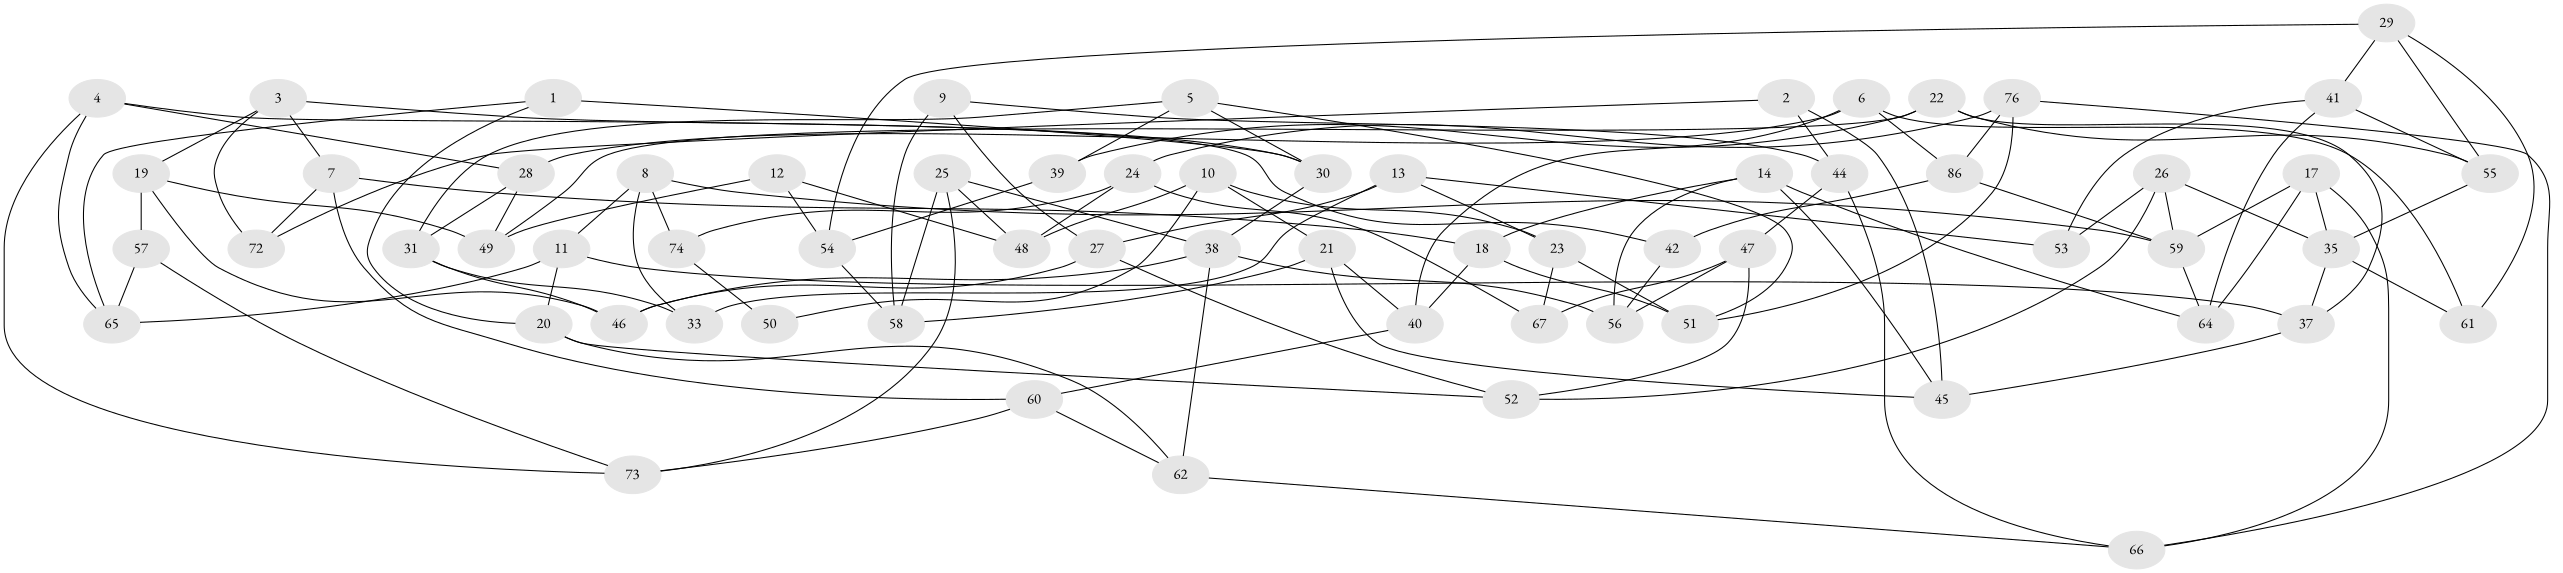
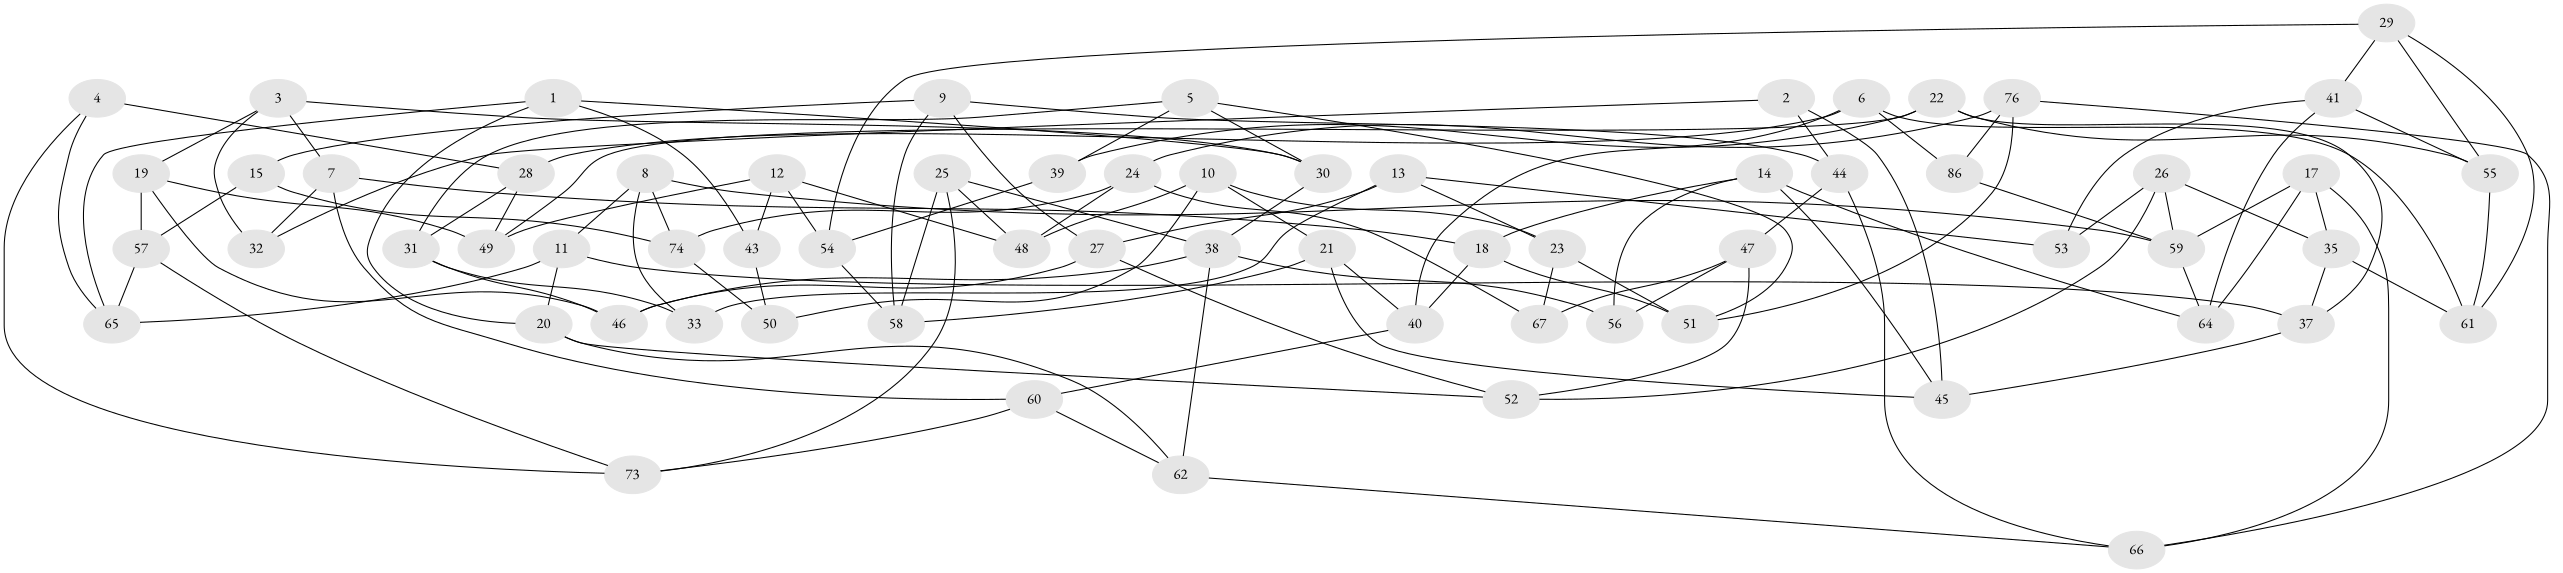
none -> (256, 174)
(2416, 209) -> (2485, 250)
(256, 249) -> (256, 249)
none -> (752, 249)
(1672, 249) -> none
